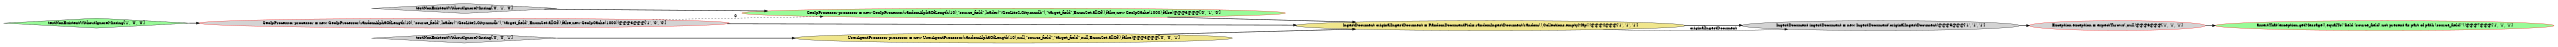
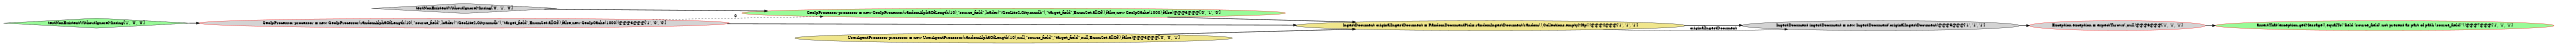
(464, 38) -> none
